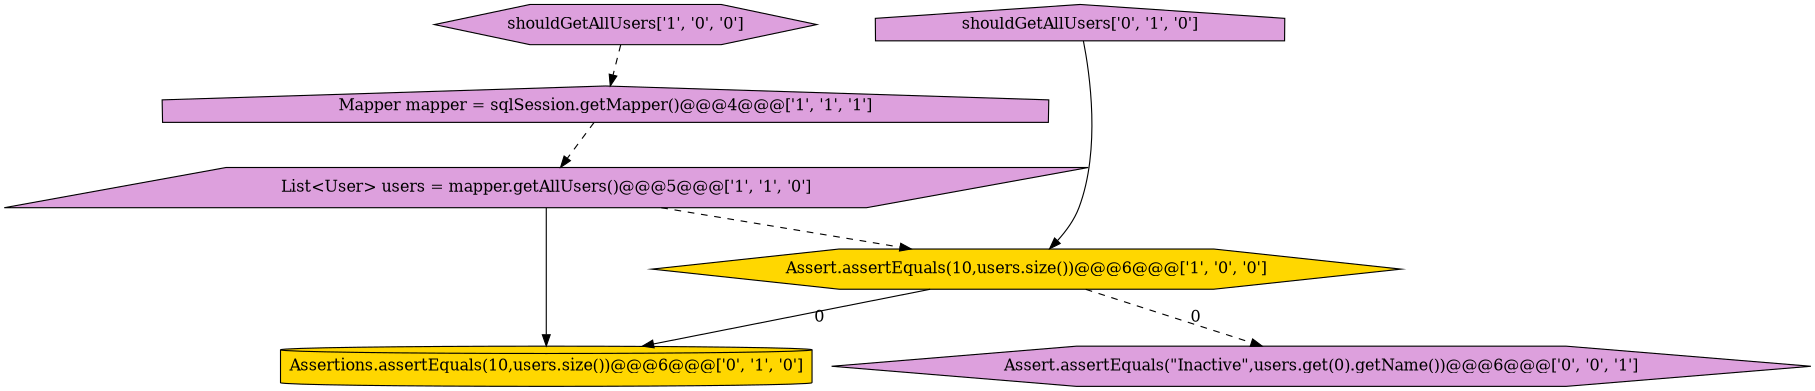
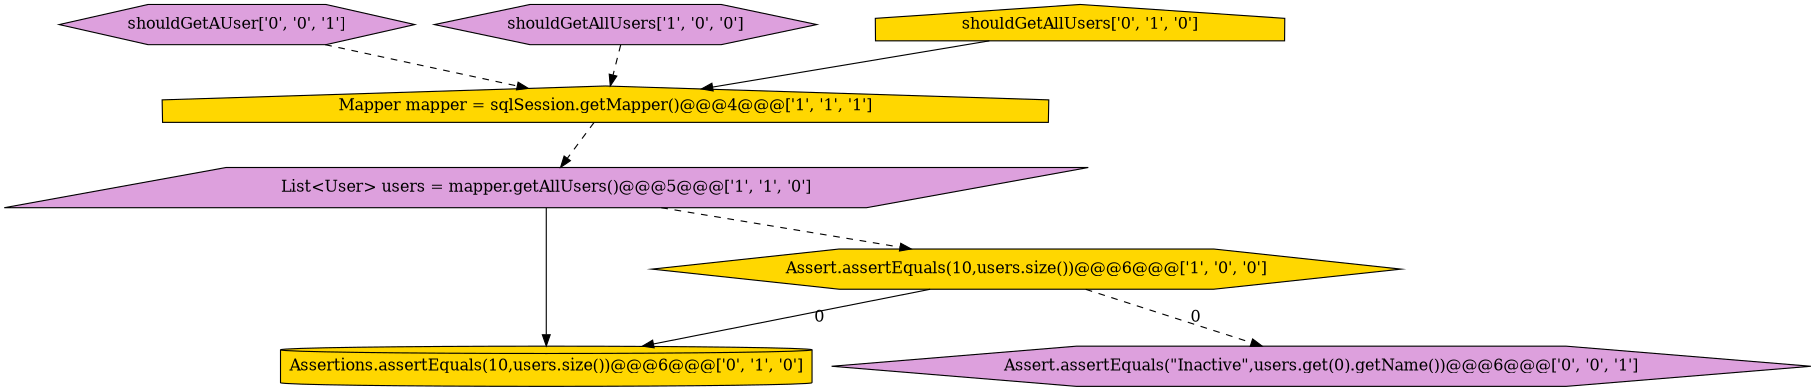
none -> (237, 25)
(1080, 25) -> (1080, 25)
(605, 106) -> (605, 106)
(1091, 144) -> (851, 64)
